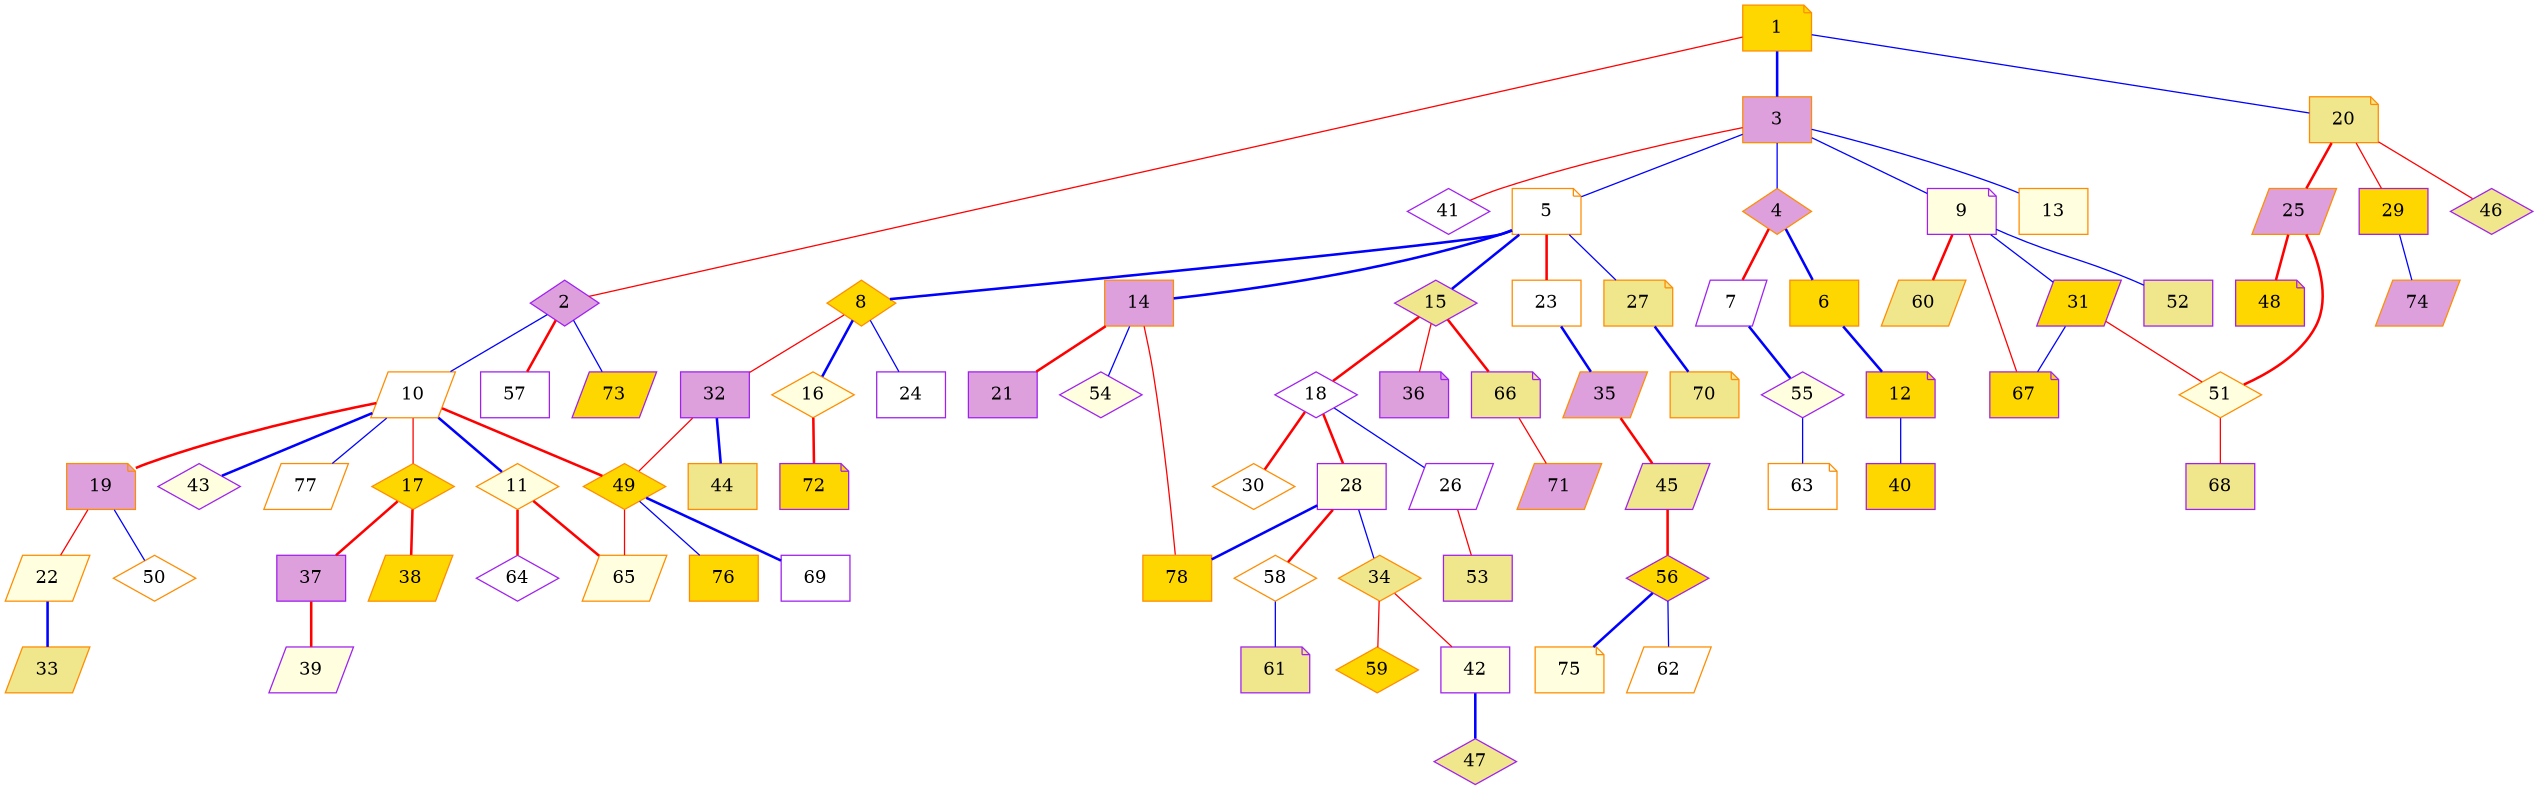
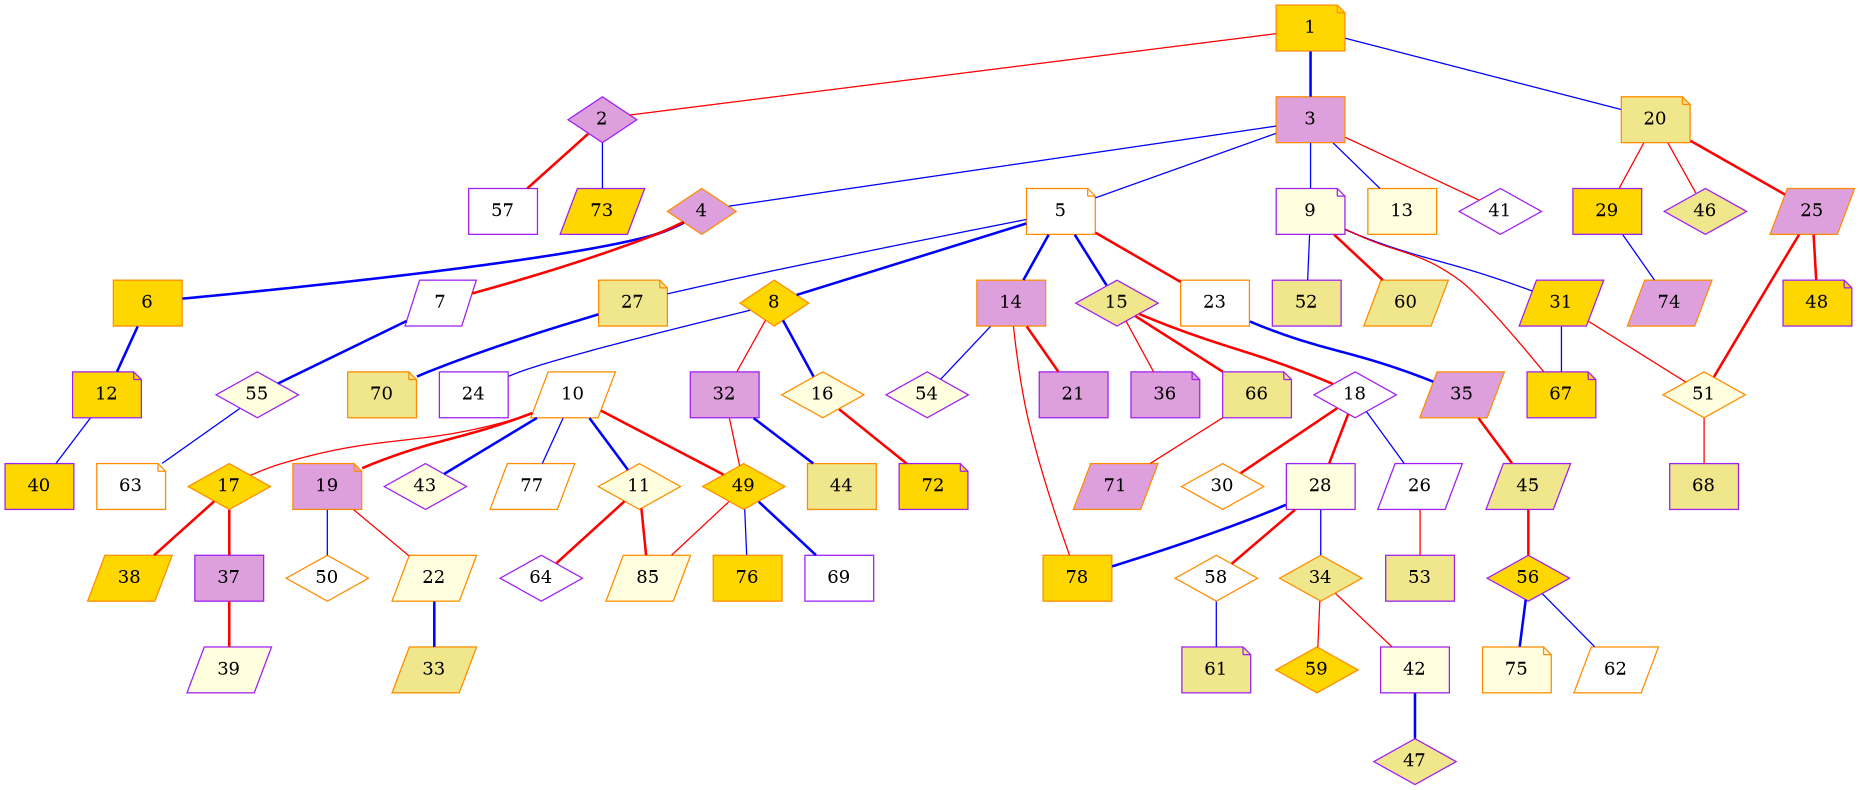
(499, 343) -> none
(625, 578) -> (648, 578)
